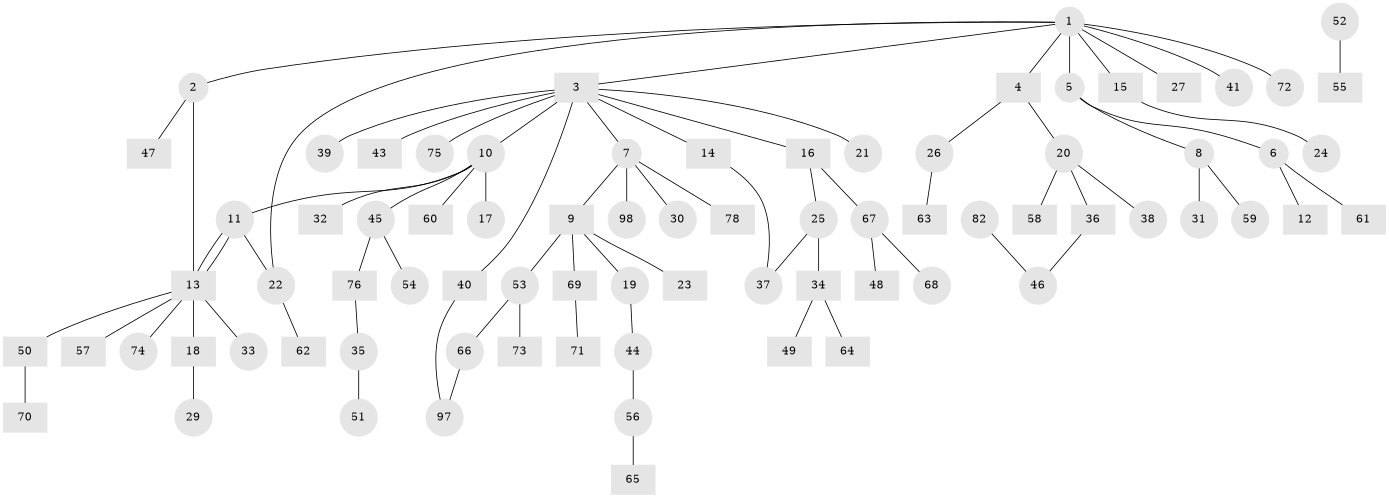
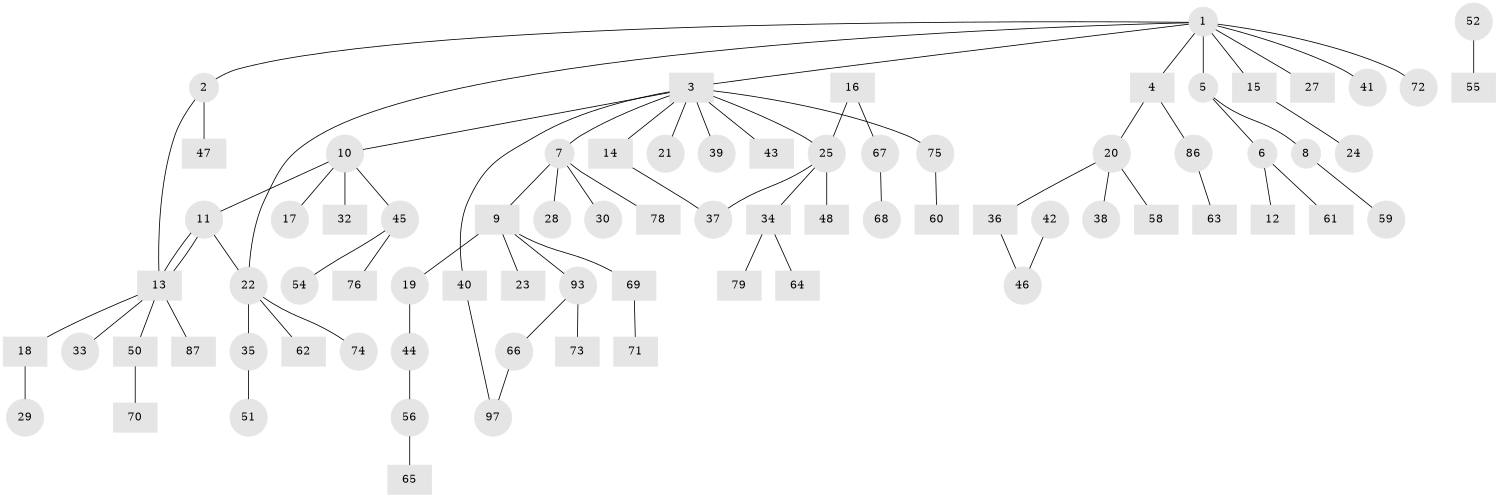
(692, 121) -> (764, 117)
(934, 154) -> (1194, 154)
(458, 187) -> (936, 189)
(627, 220) -> (552, 220)
(980, 220) -> (1050, 220)
(1199, 220) -> none
(873, 254) -> (827, 189)
(520, 286) -> (578, 286)
(357, 317) -> (249, 319)
(166, 319) -> (303, 319)
(83, 352) -> (194, 352)
(789, 352) -> (739, 286)
